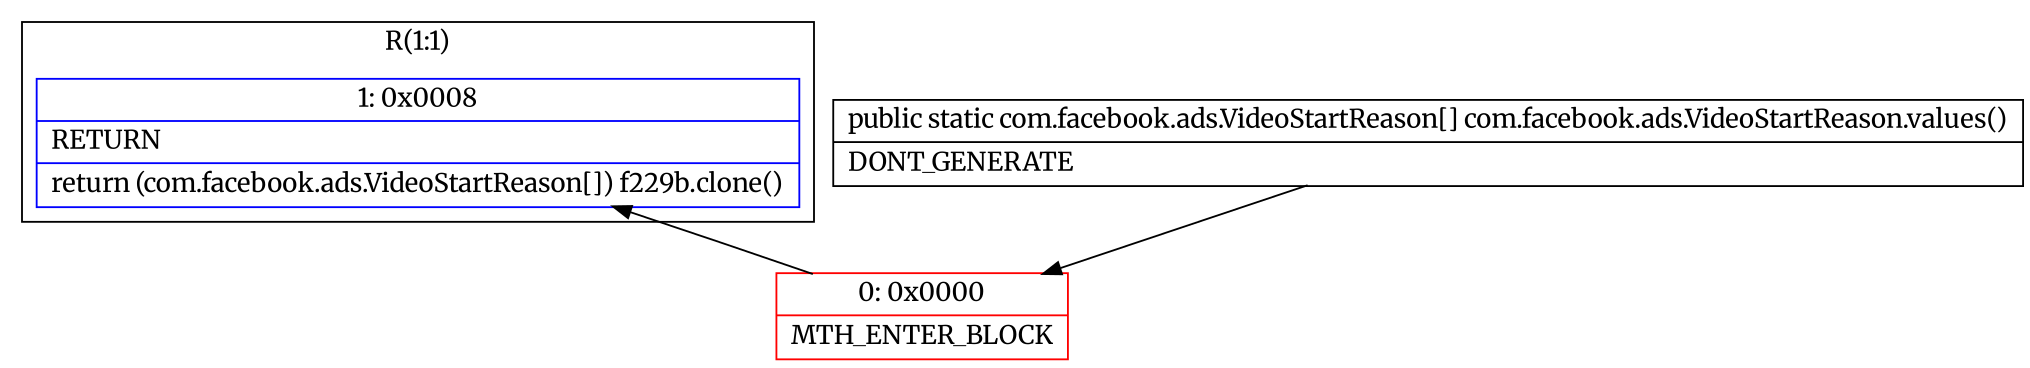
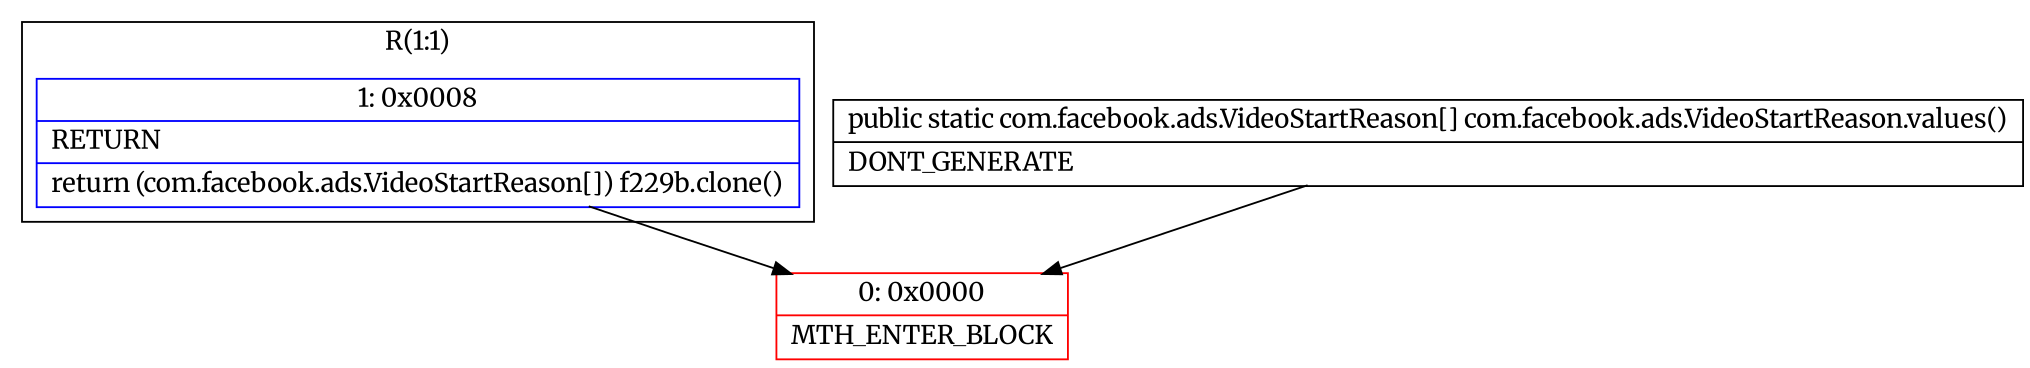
(722, 243) -> (681, 237)
